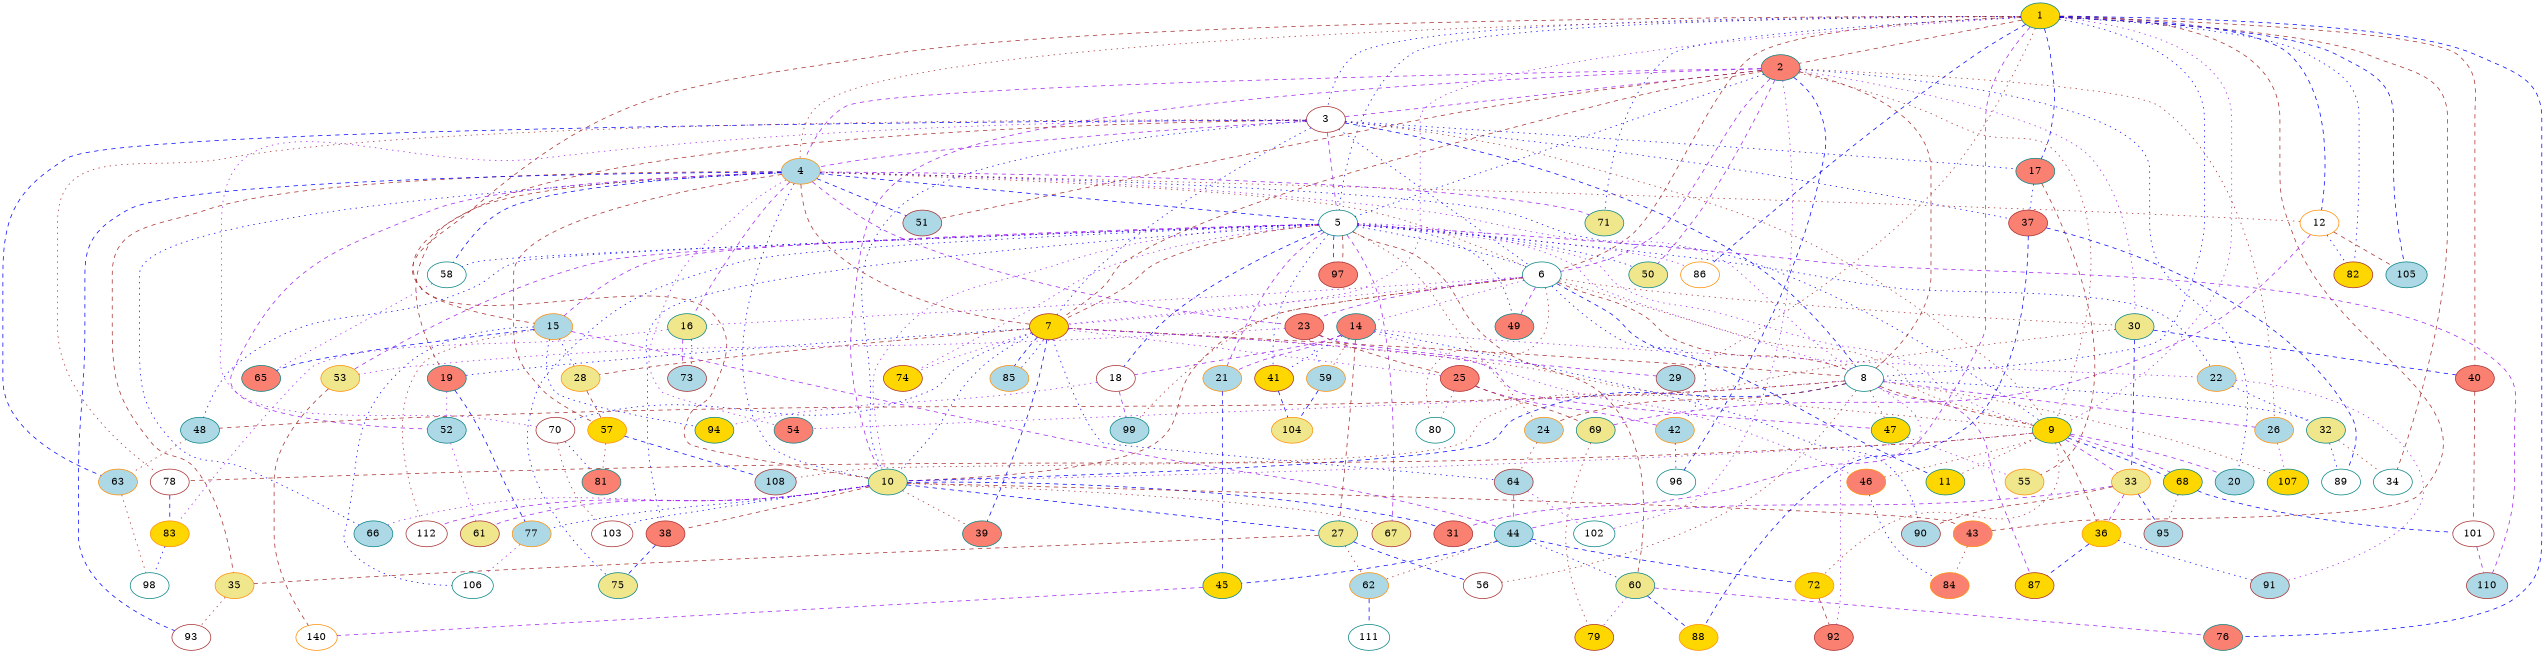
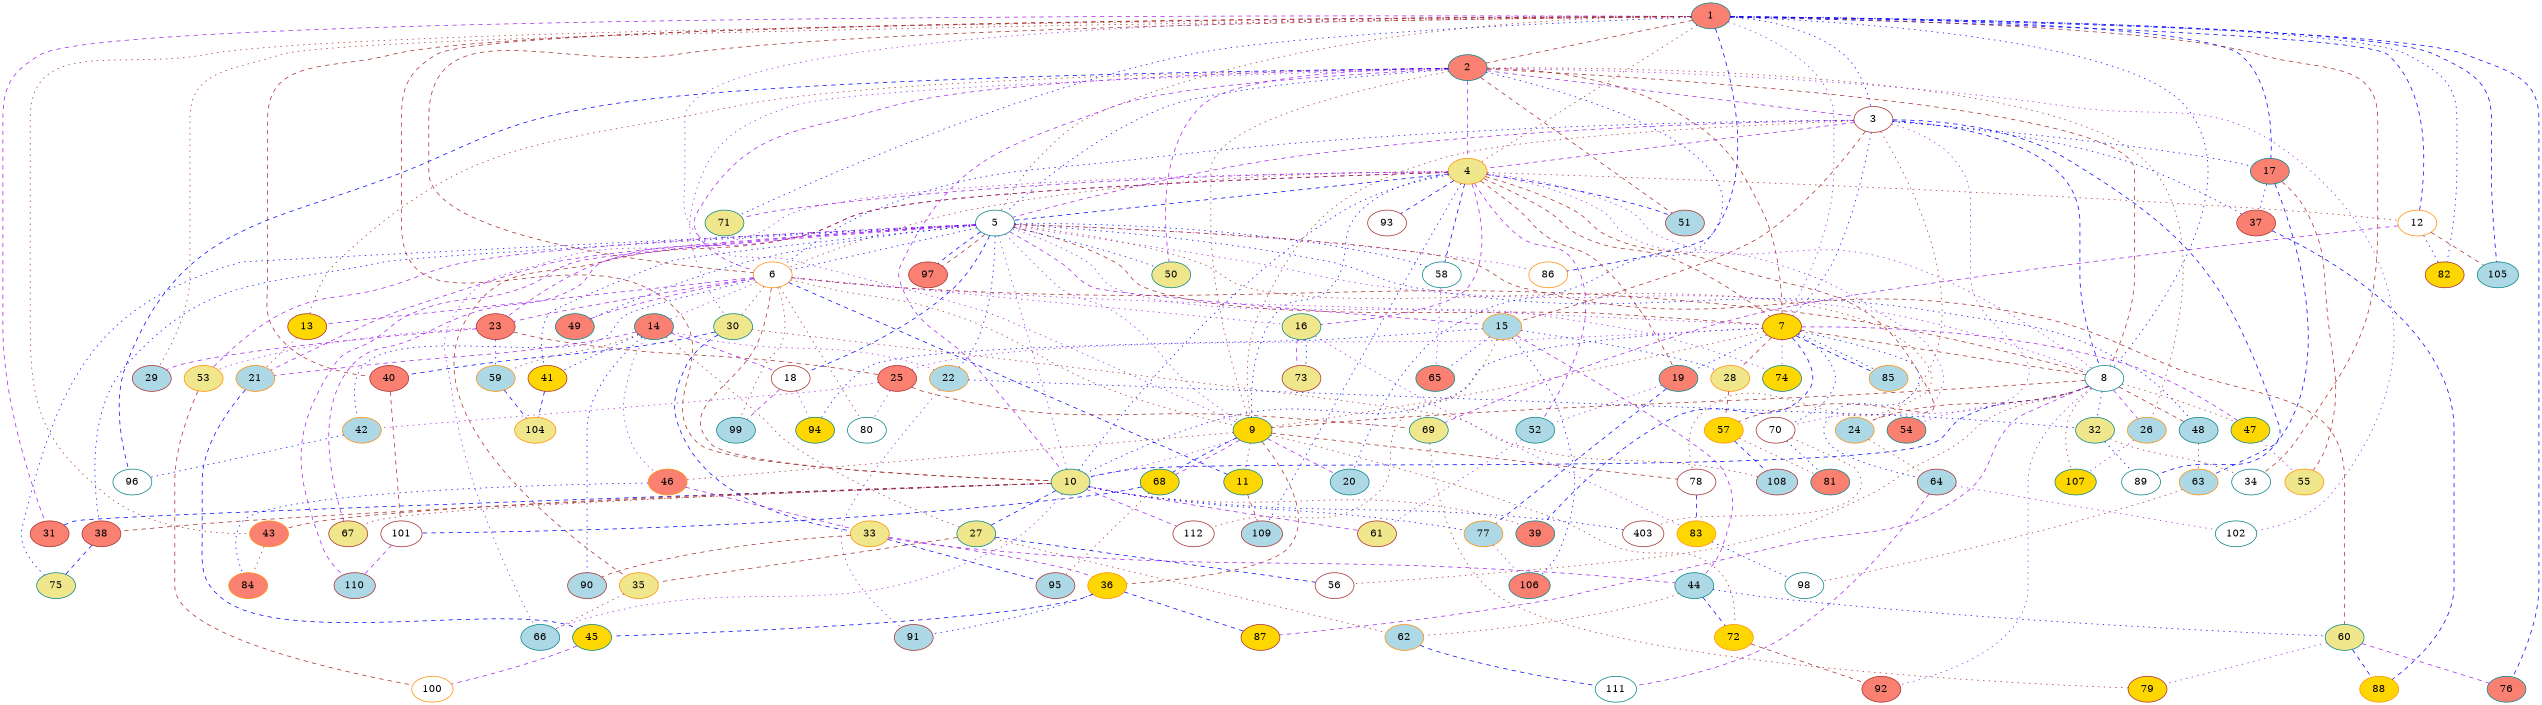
(2040, 16) -> (1711, 16)
(1508, 34) -> (1321, 49)
(997, 166) -> none
(801, 171) -> (1468, 171)
(264, 224) -> (778, 222)
(1542, 275) -> (773, 275)
(2232, 303) -> (2305, 378)
none -> (307, 327)
(405, 346) -> (1469, 353)
(2406, 376) -> (343, 43)
(687, 378) -> (1301, 378)
(903, 378) -> (1782, 378)
(1566, 408) -> (630, 407)
(1348, 430) -> (801, 451)
(2092, 456) -> (740, 501)
(1514, 508) -> (1804, 623)
(612, 534) -> (1643, 534)
none -> (1262, 534)
(1370, 568) -> (853, 625)
(473, 586) -> (1530, 586)
(213, 612) -> (590, 611)
(317, 637) -> (432, 689)
